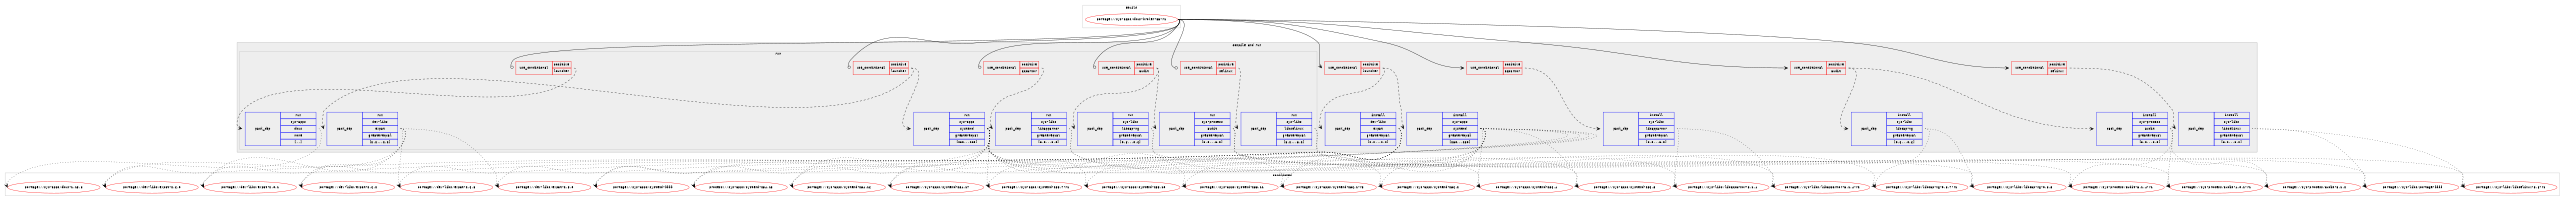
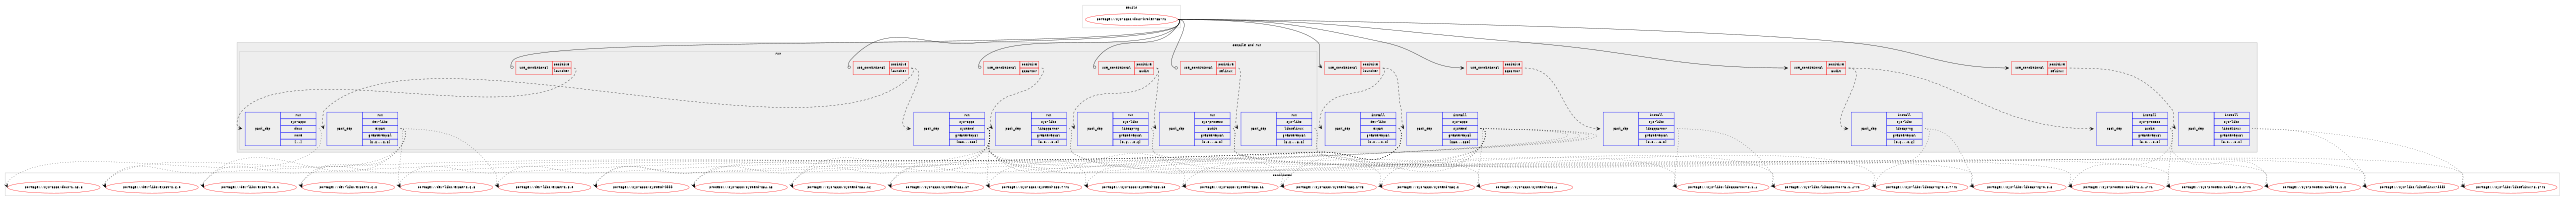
(1625, 187) -> none
(2413, 187) -> (2413, 187)
